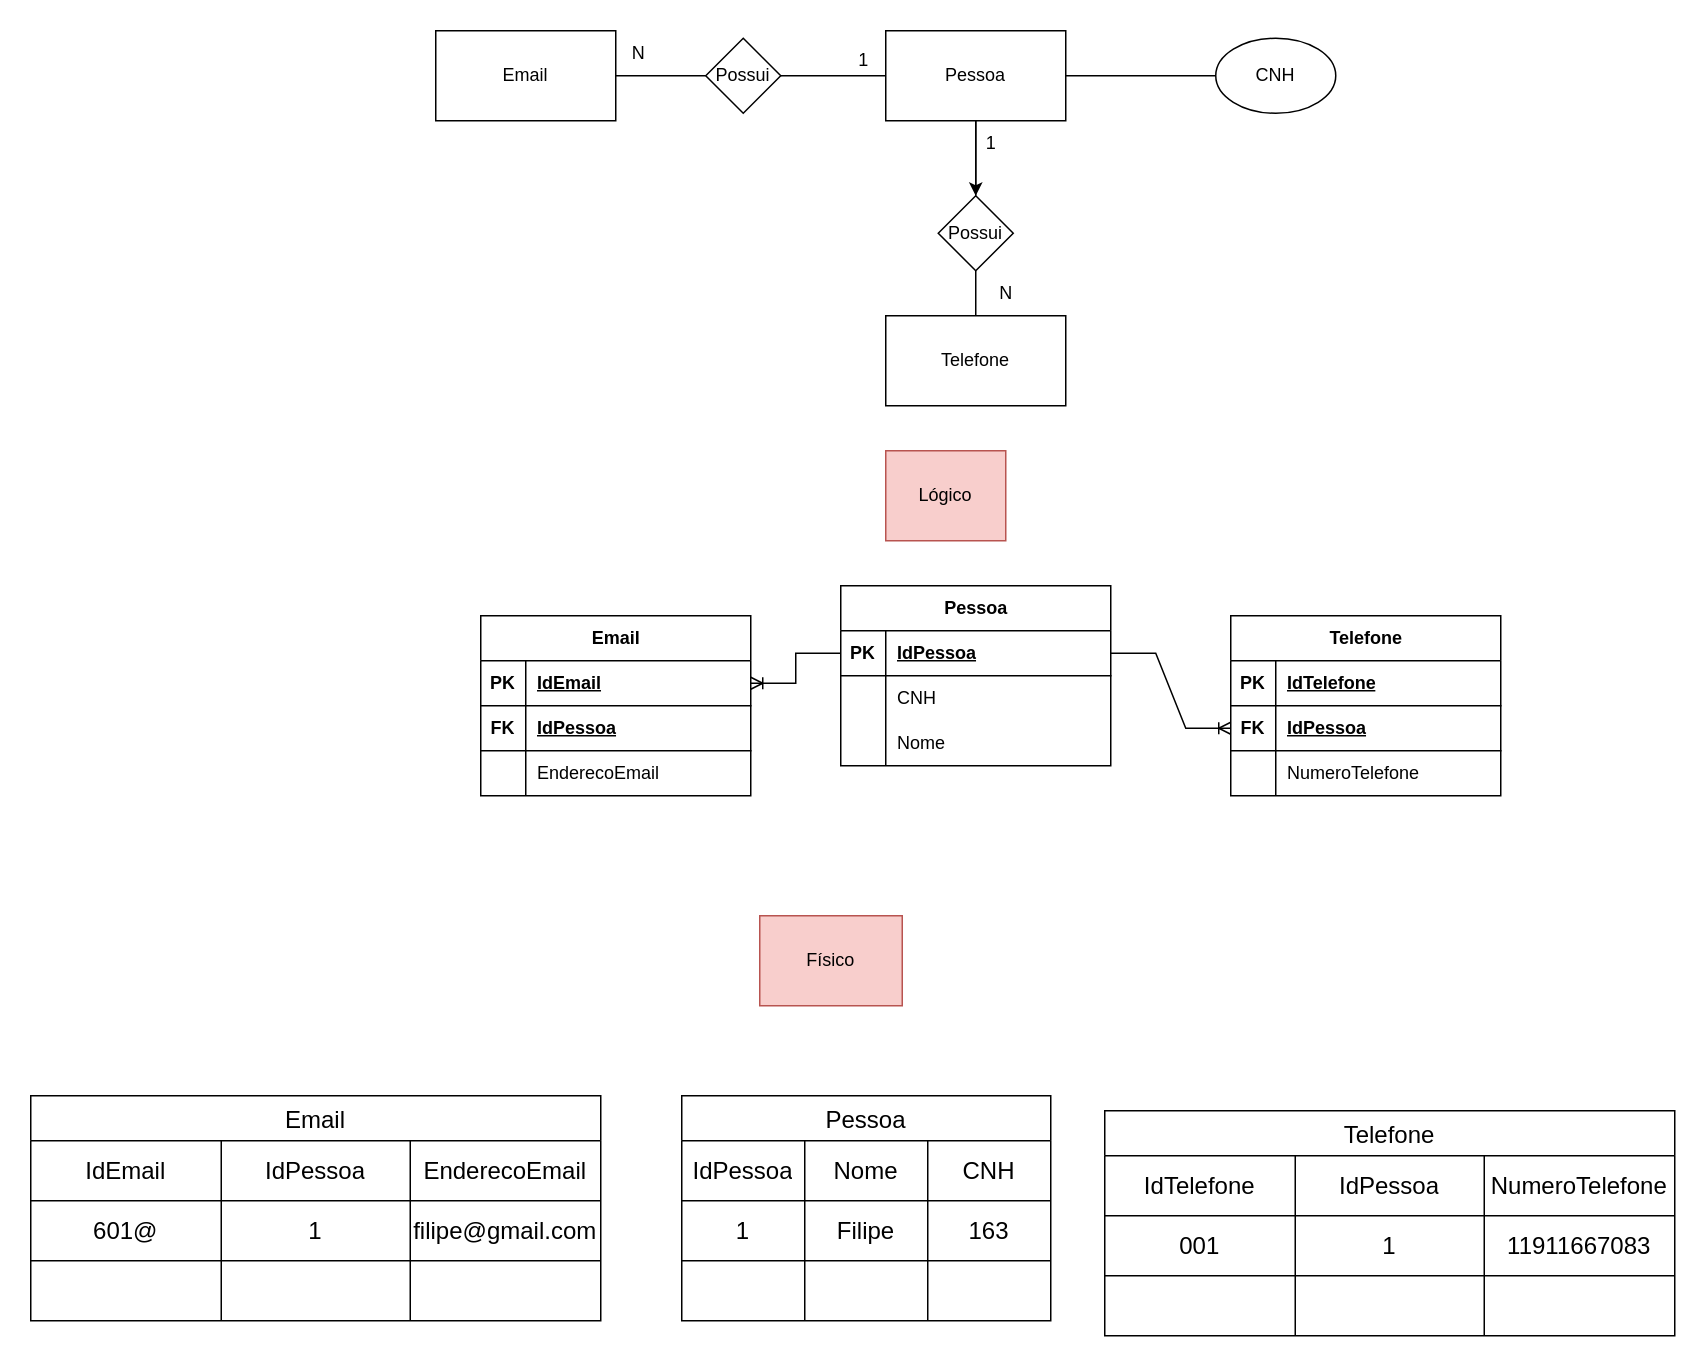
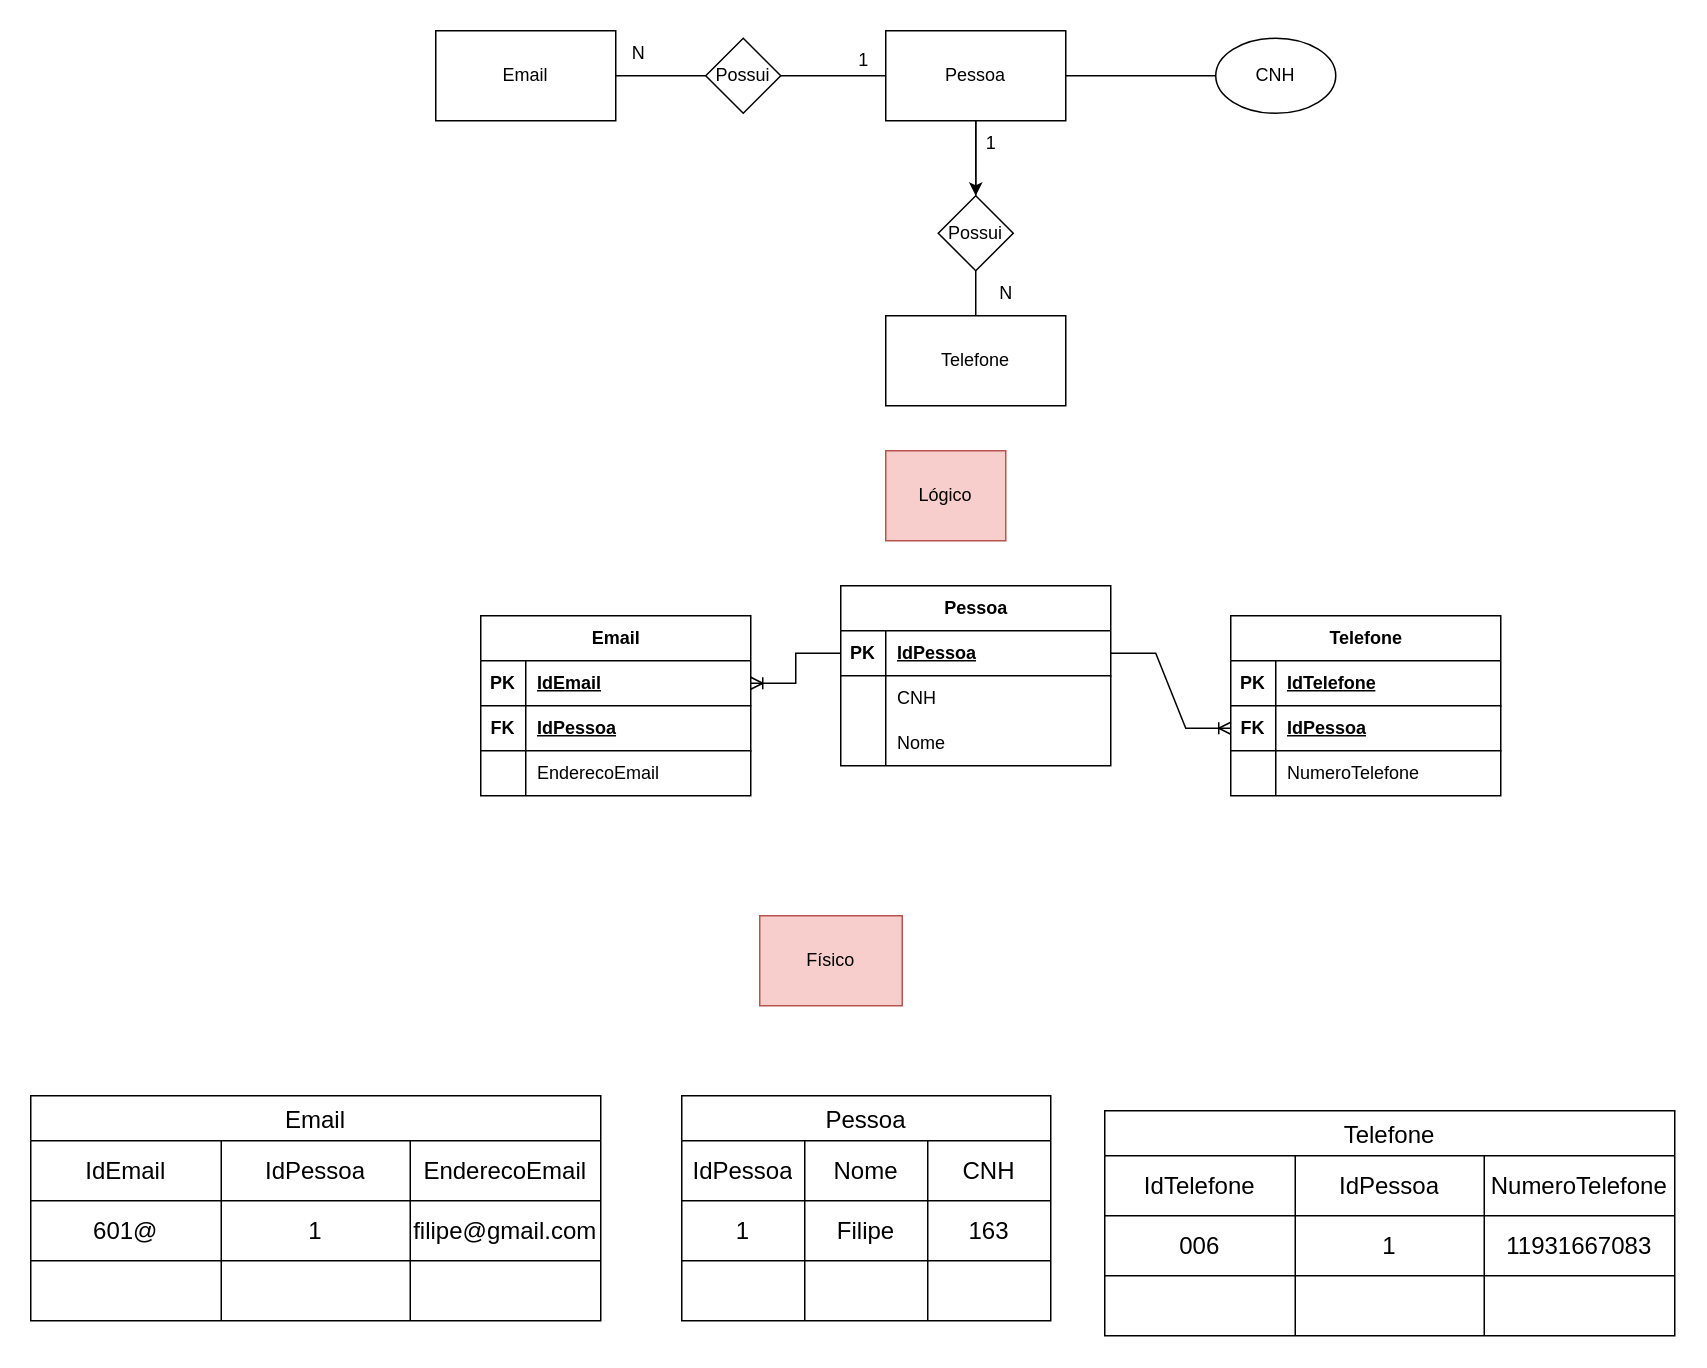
(1200, 1246) -> (1200, 1246)
(1580, 1246) -> (1580, 1246)
